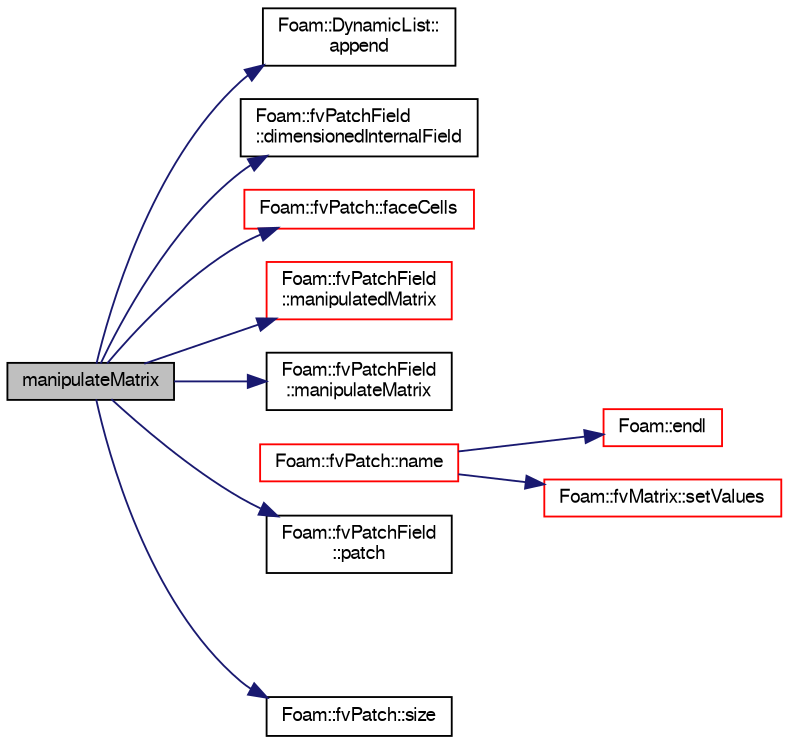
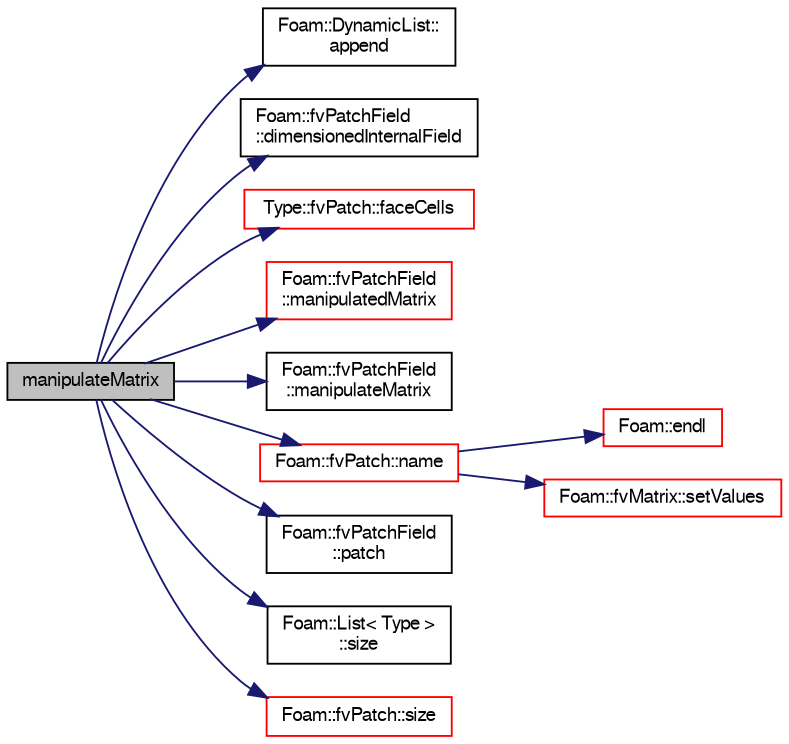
(359, 209) -> (359, 209)
none -> (216, 419)
none -> (359, 635)
(359, 716) -> (359, 716)
